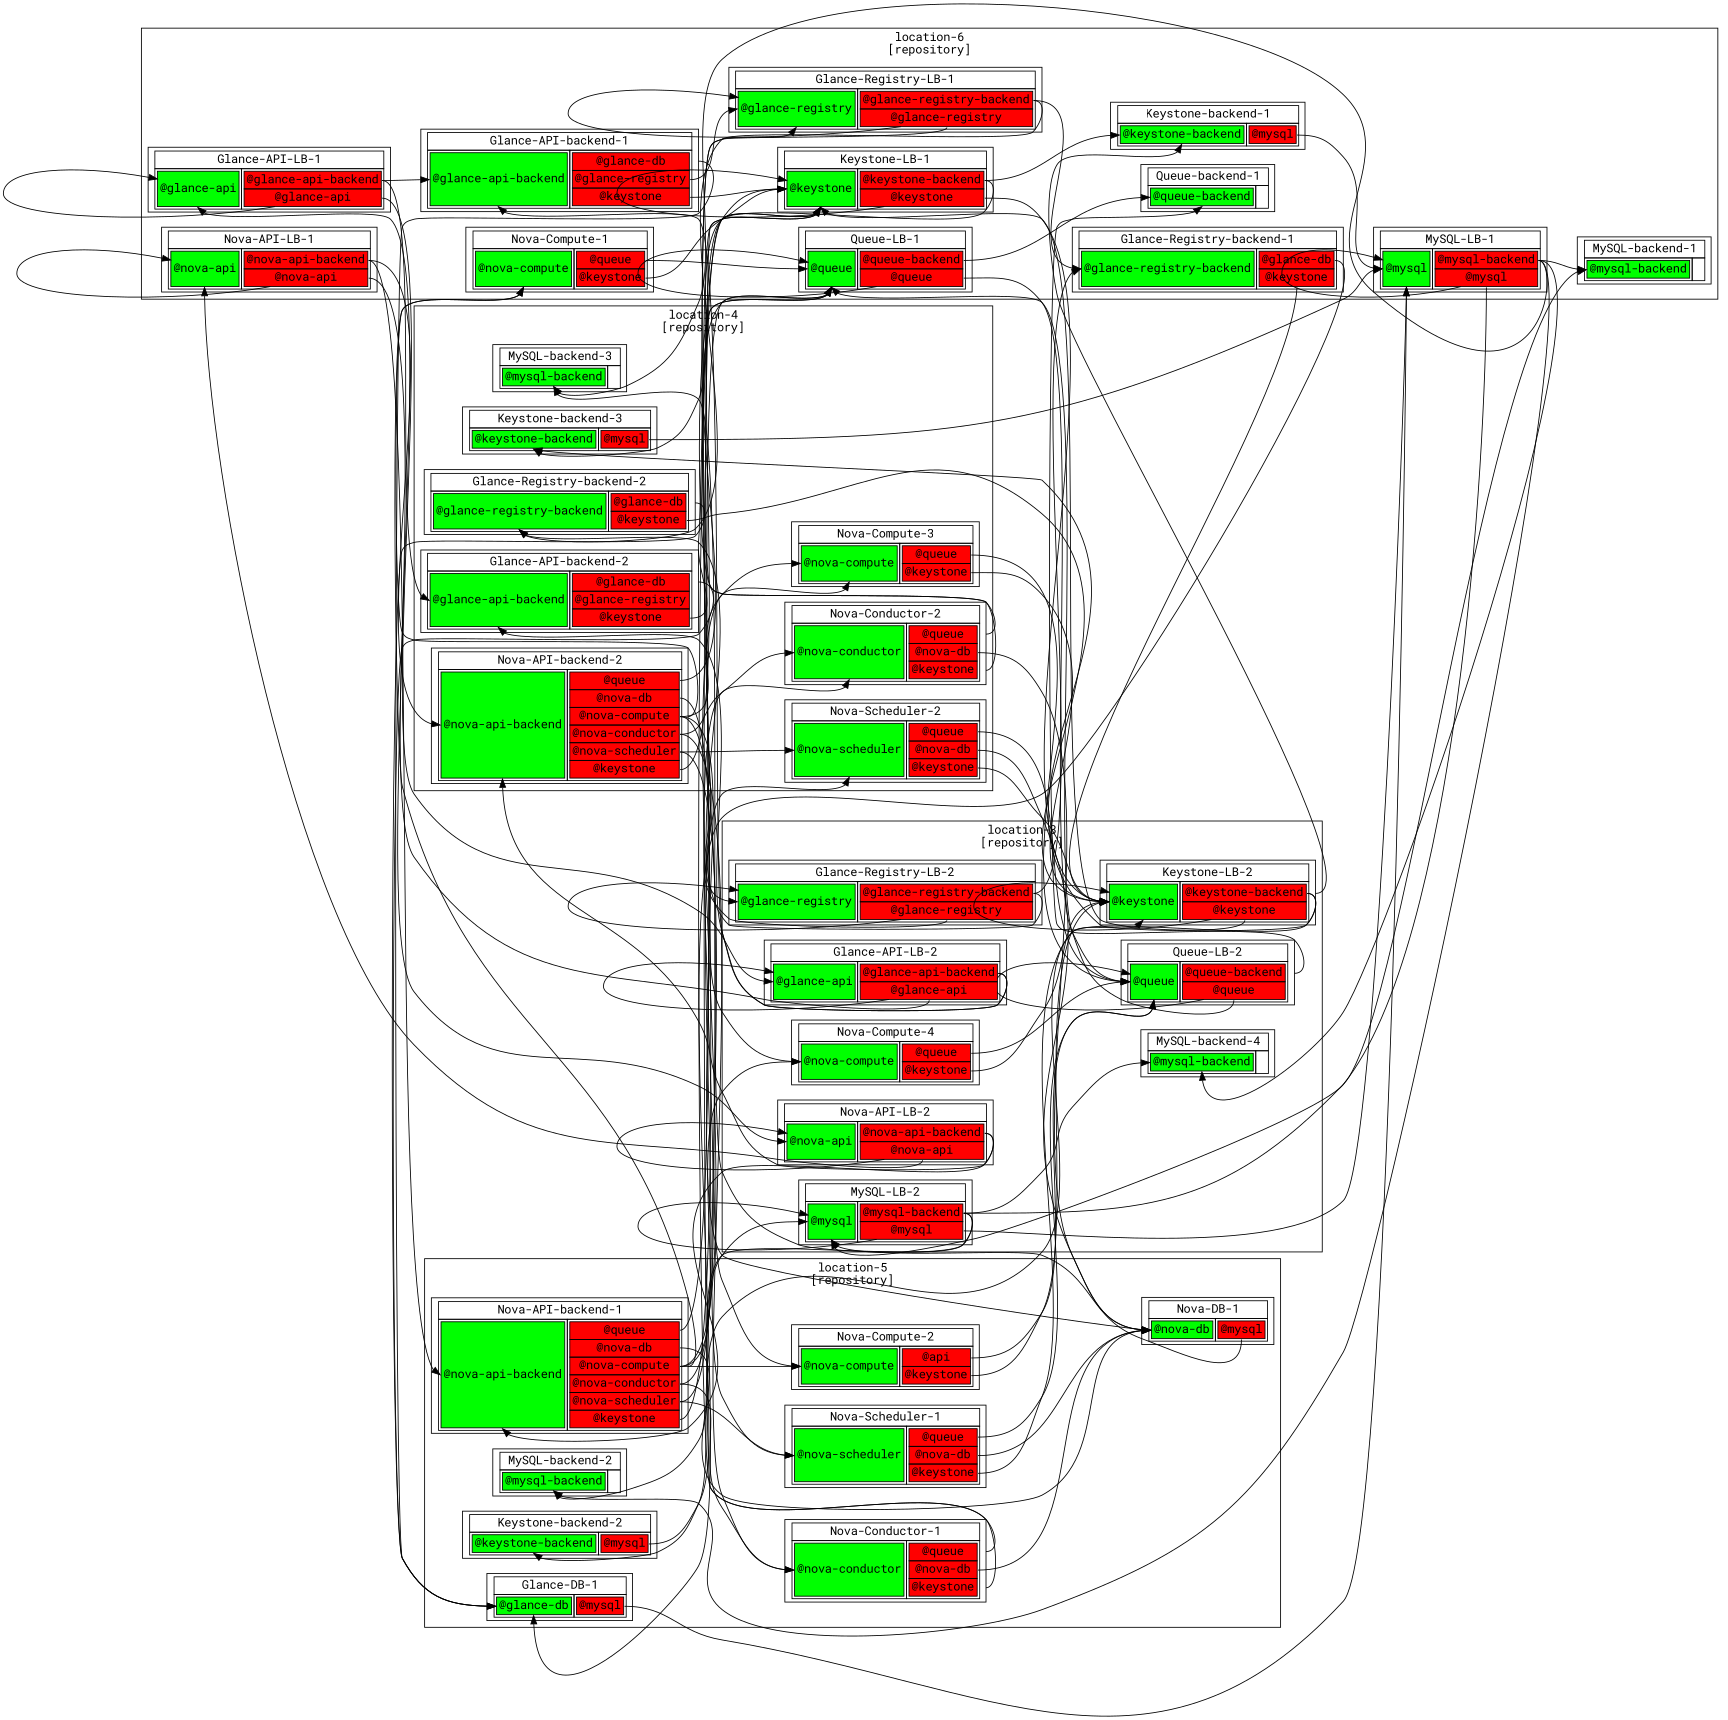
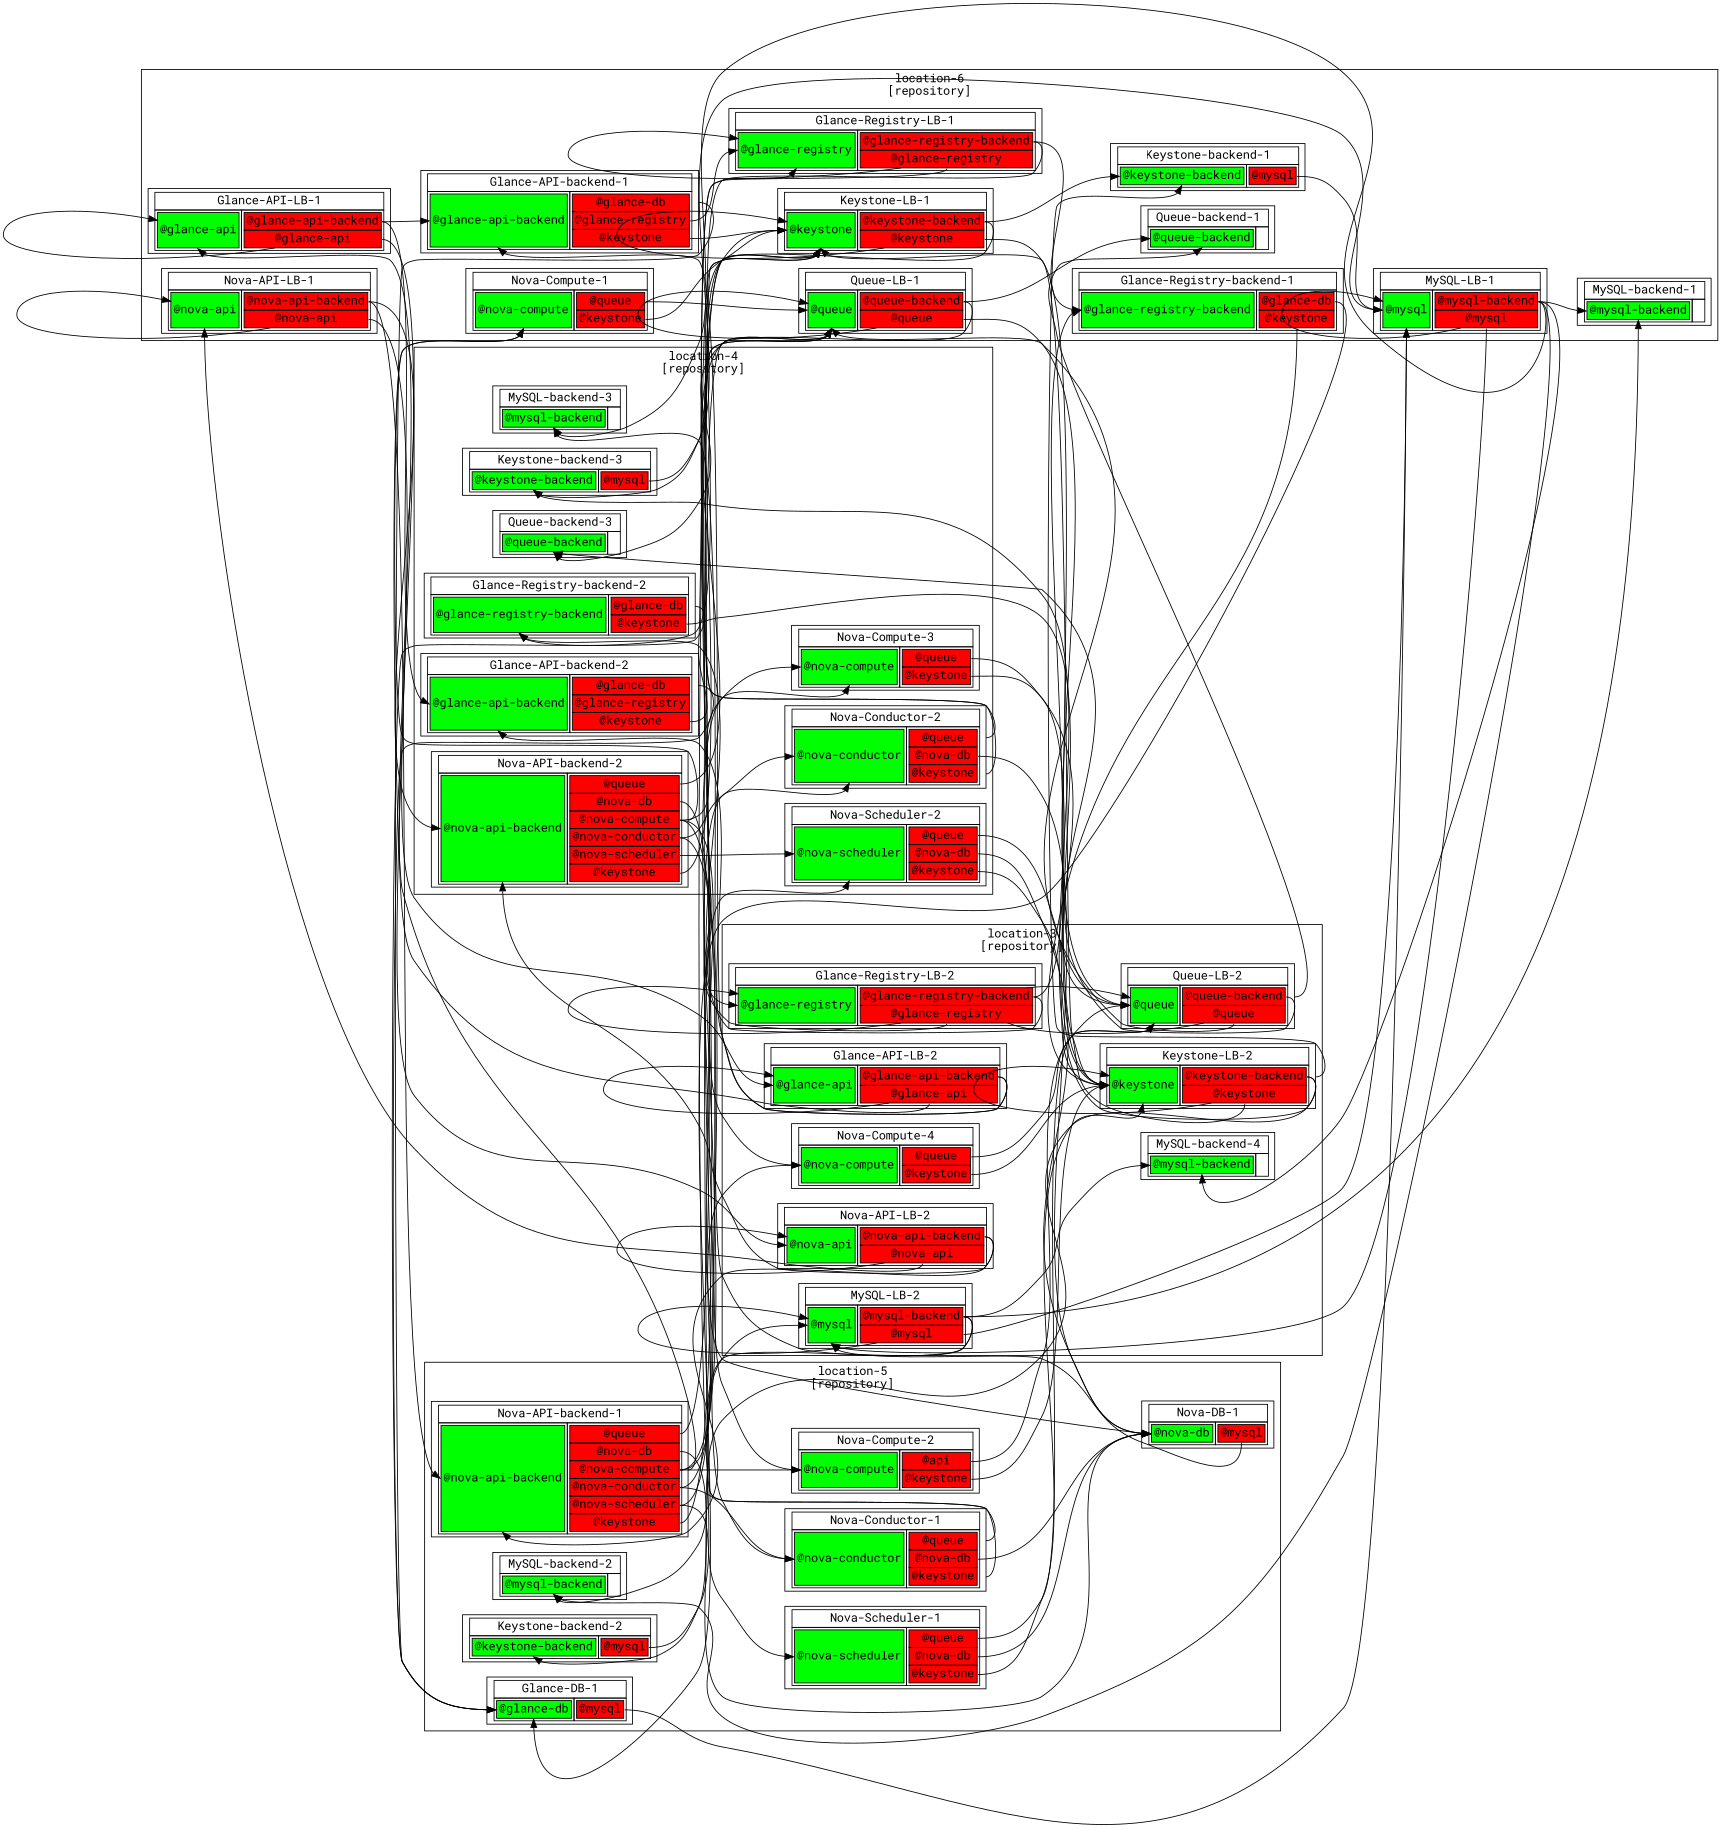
none -> (560, 534)
(714, 1116) -> none
